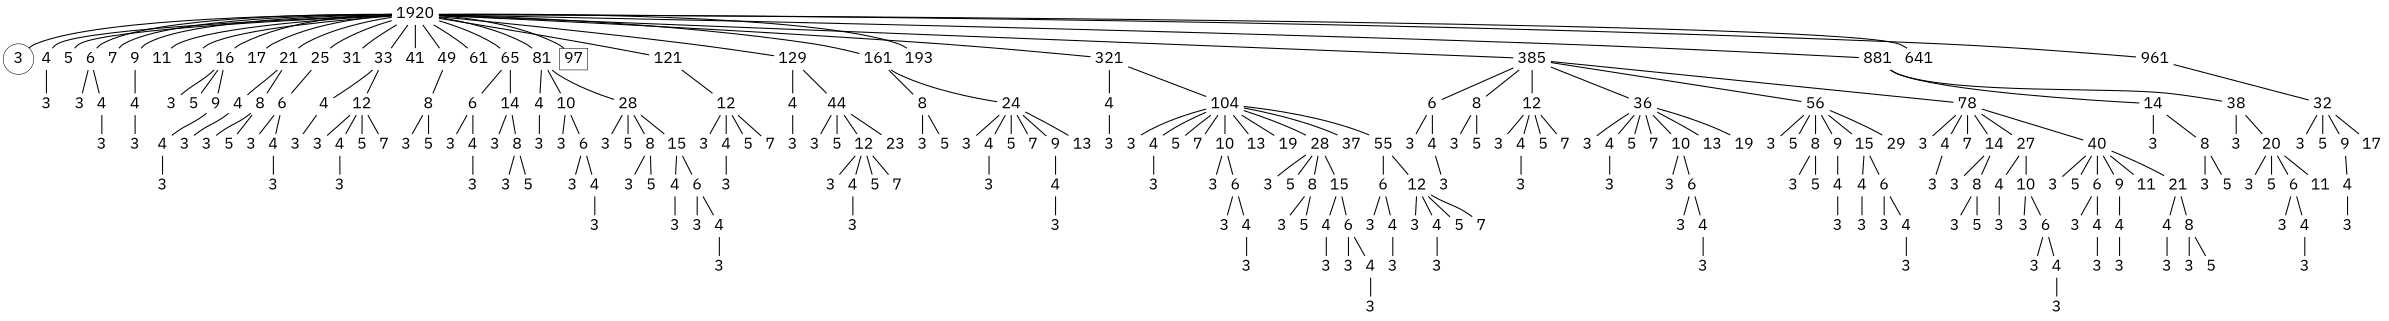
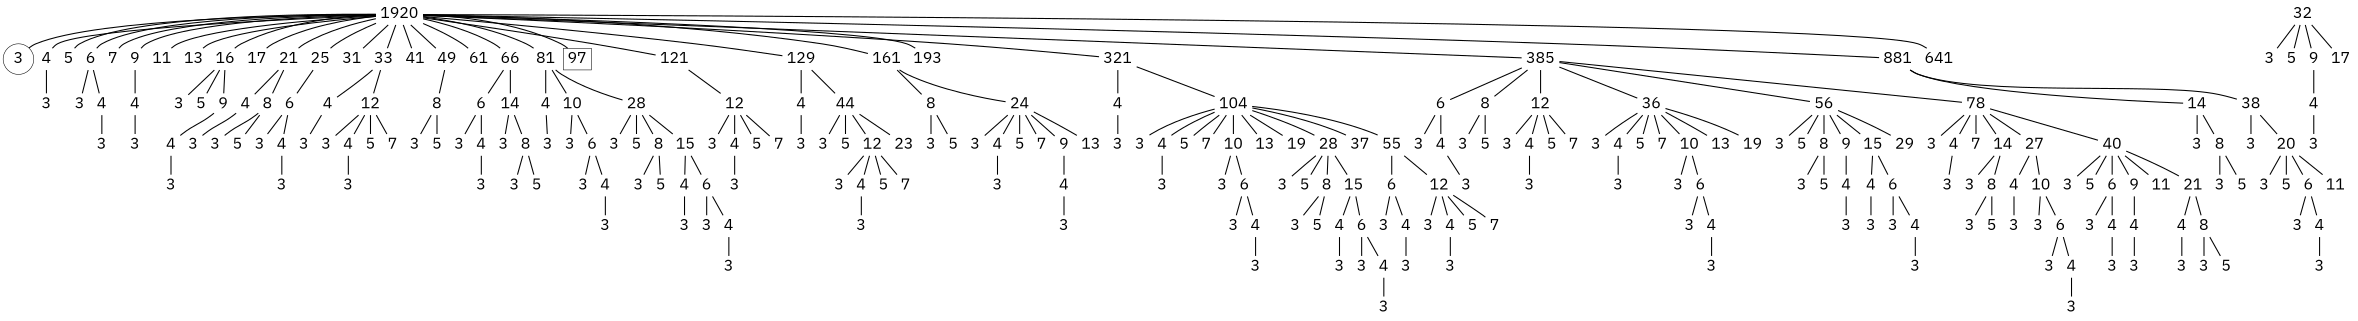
(510, 59) -> (510, 59)
(2155, 59) -> none
